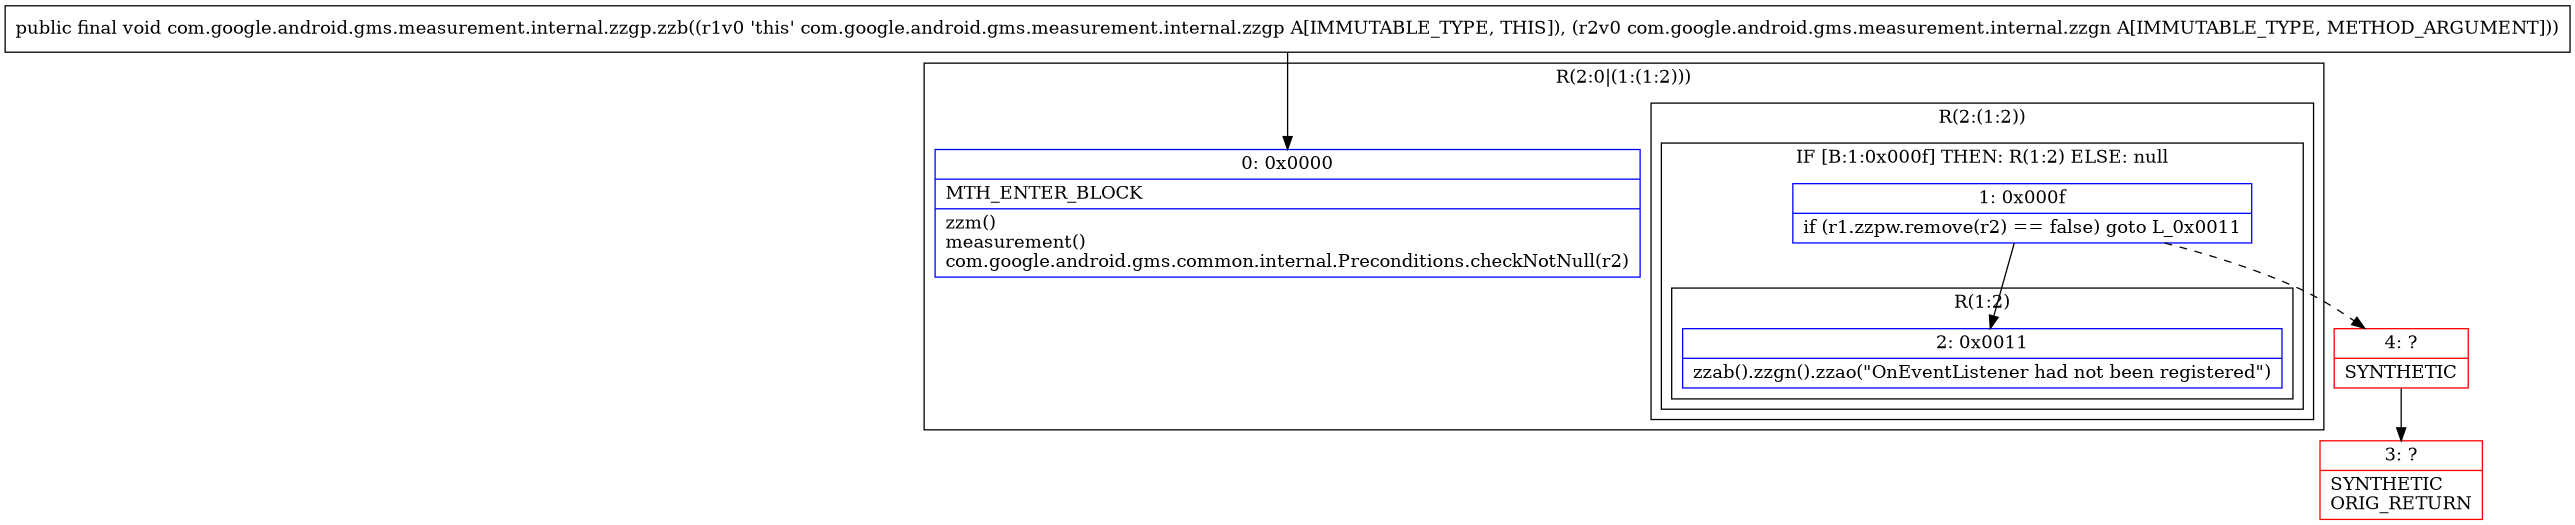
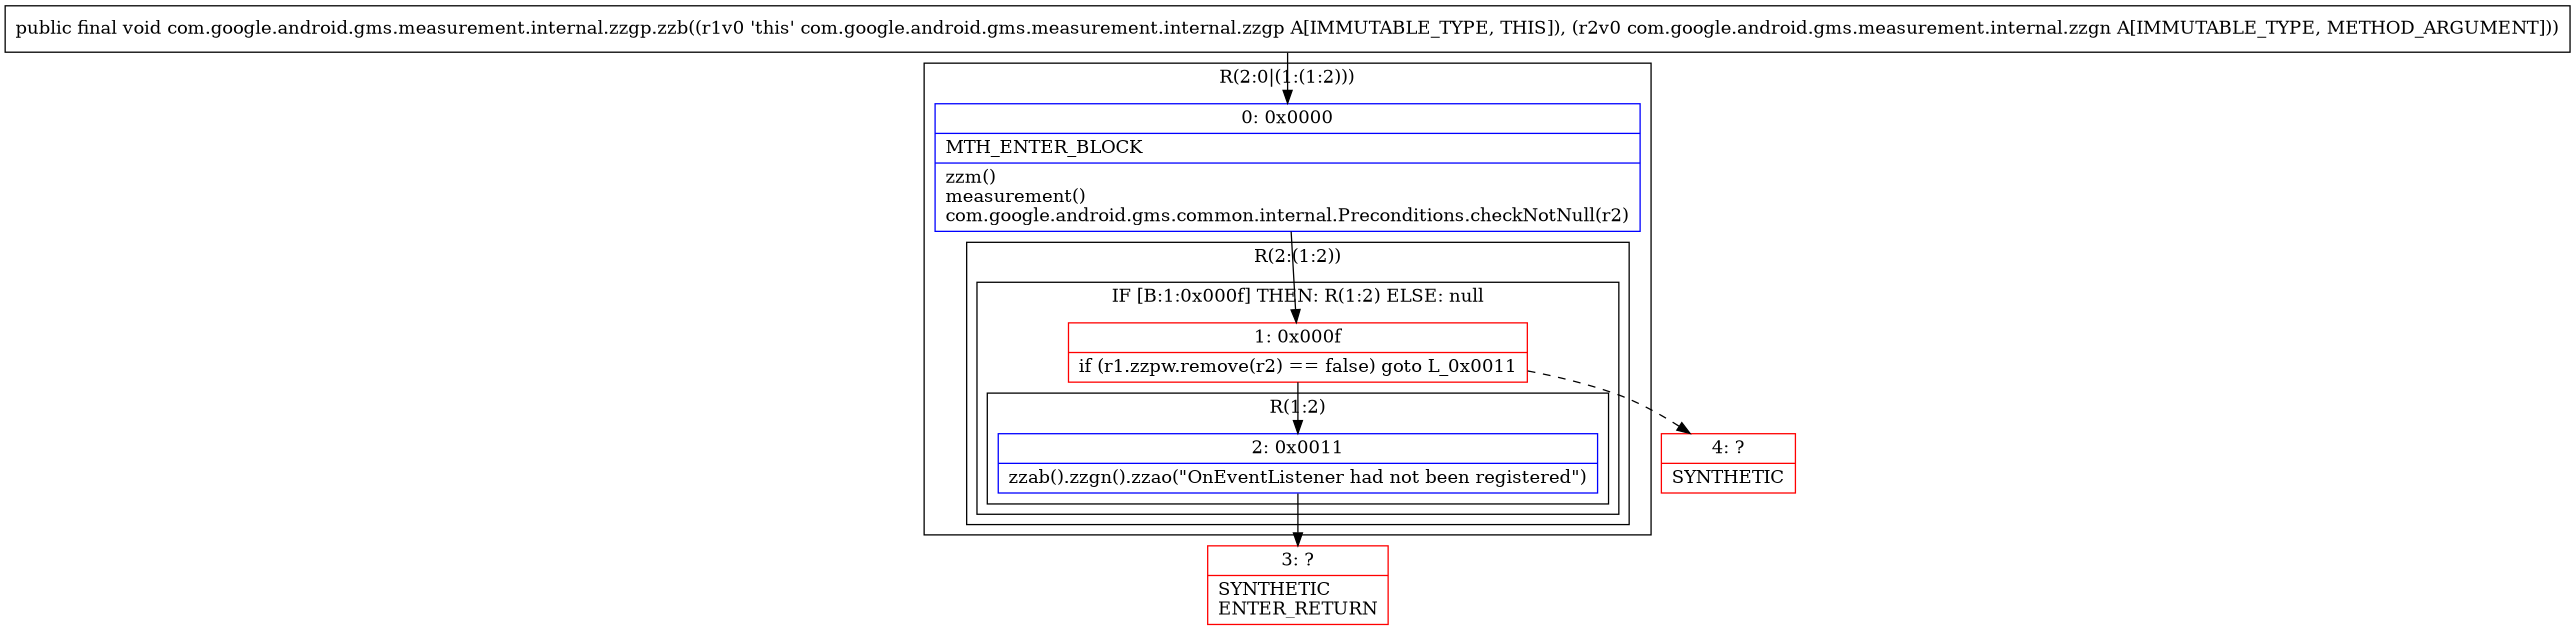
(2022, 213) -> (1298, 353)
none -> (1293, 271)
(2401, 408) -> (1298, 513)
(2401, 504) -> (1298, 609)
